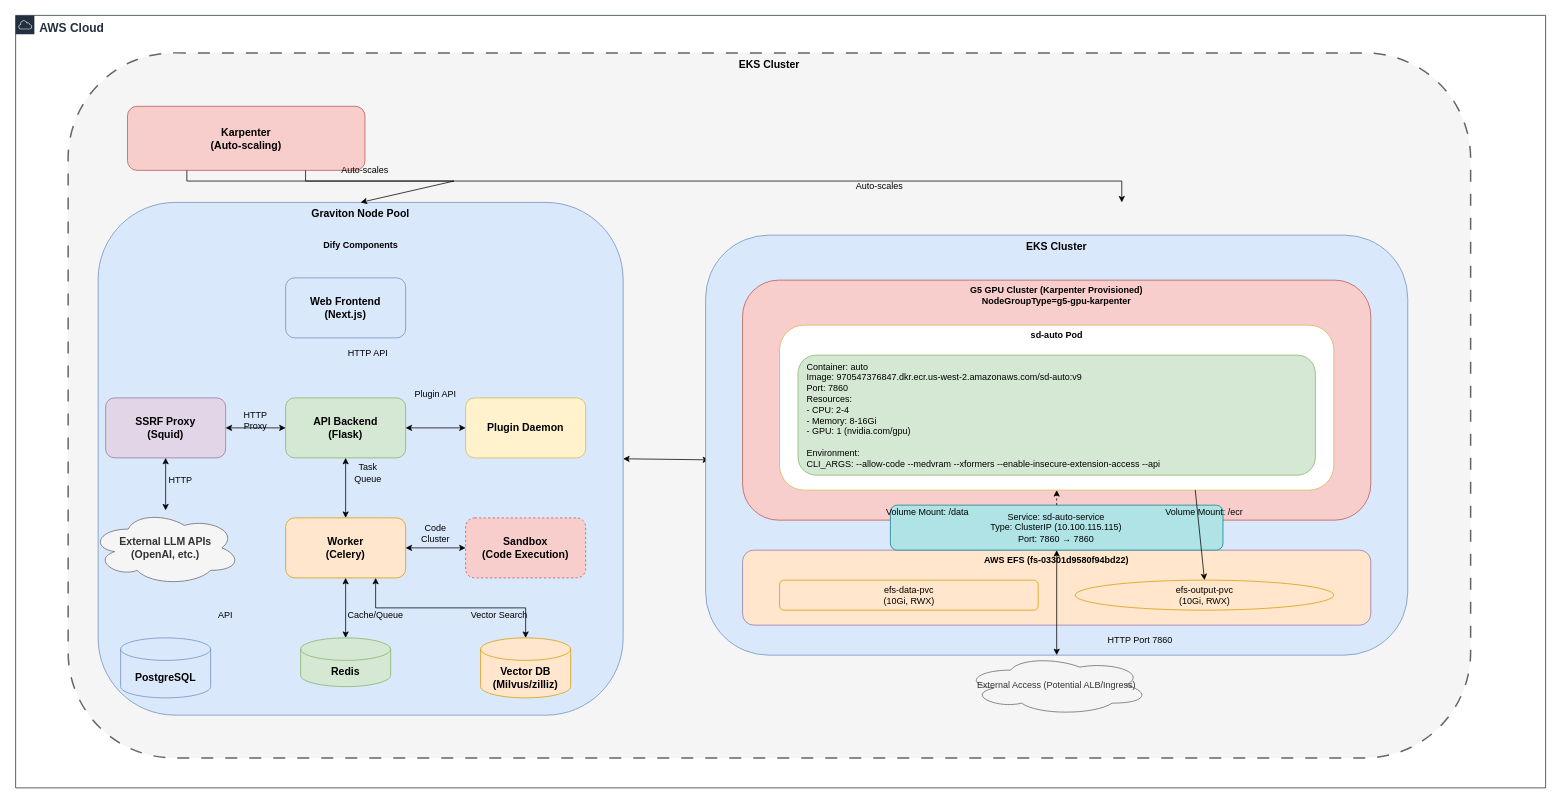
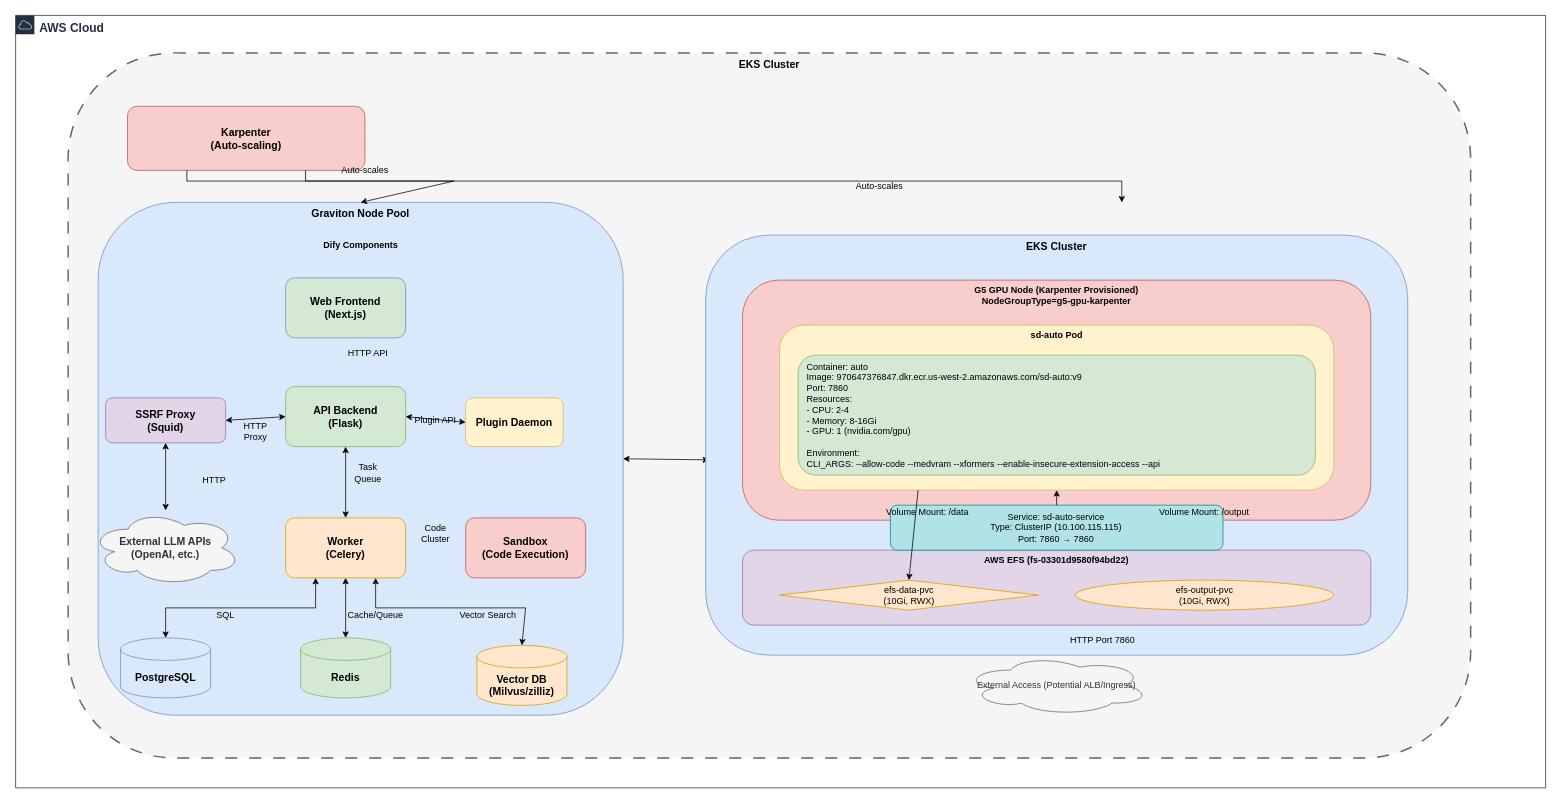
(1056, 296) -> (1056, 296)
(345, 308) -> (345, 308)
(1057, 336) -> (1057, 336)
(435, 394) -> (435, 420)
(1004, 415) -> (1004, 415)
(255, 420) -> (255, 432)
(165, 428) -> (165, 420)
(345, 428) -> (345, 417)
(525, 428) -> (514, 422)
(180, 480) -> (214, 480)
(1056, 500) -> (1056, 500)
(1204, 513) -> (1204, 513)
(1199, 532) -> none
none -> (913, 533)
(459, 548) -> none
(525, 548) -> (525, 548)
(1056, 588) -> (1056, 588)
(909, 595) -> (909, 595)
none -> (315, 596)
(1056, 603) -> none
(225, 615) -> (225, 615)
(499, 615) -> (488, 615)
(1140, 640) -> (1103, 640)
(345, 662) -> (345, 668)
(525, 668) -> (522, 675)
